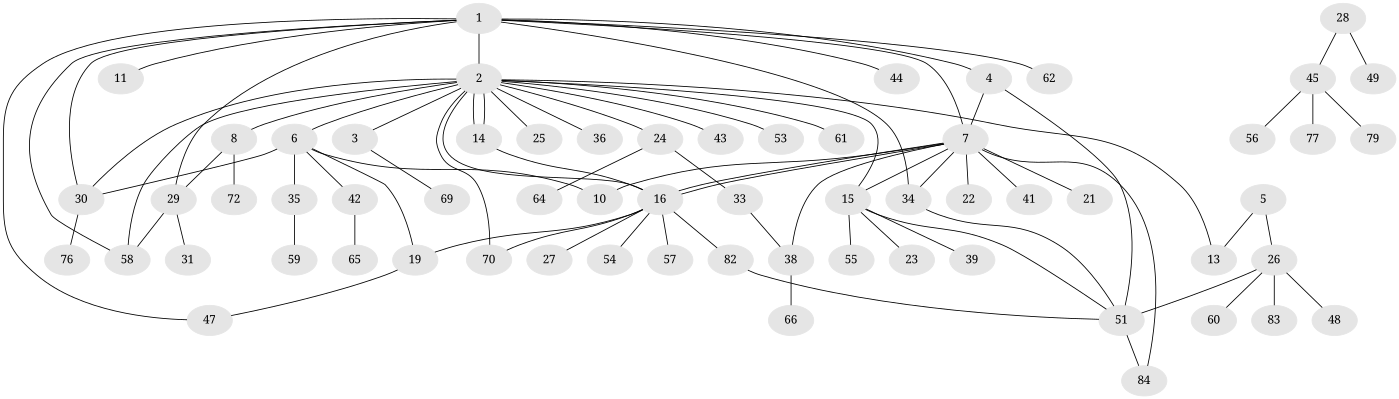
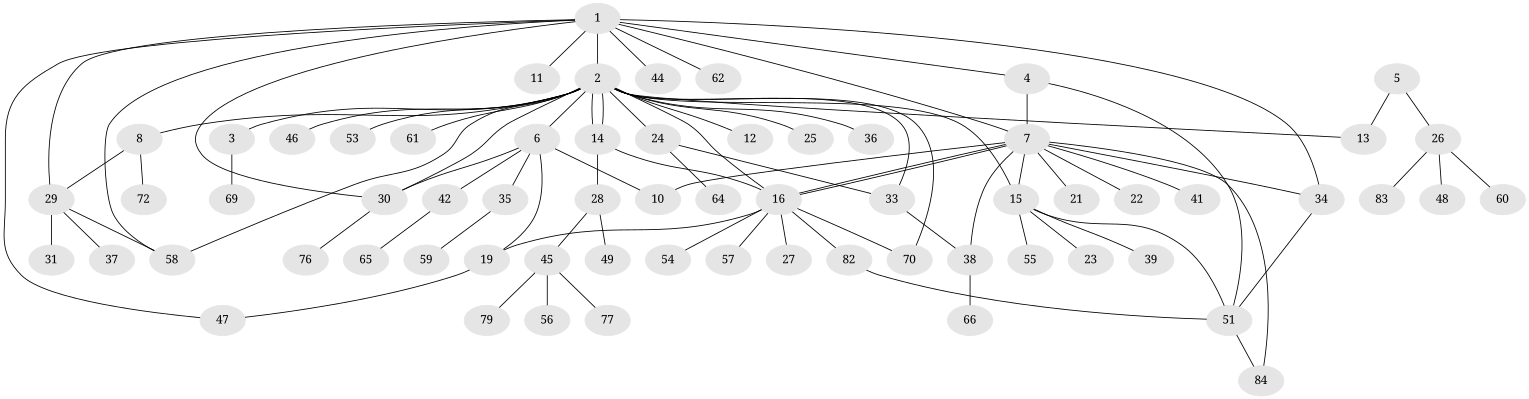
none -> (792, 99)
(721, 139) -> (292, 139)
none -> (750, 139)
none -> (598, 164)
none -> (112, 260)
(1200, 293) -> none
